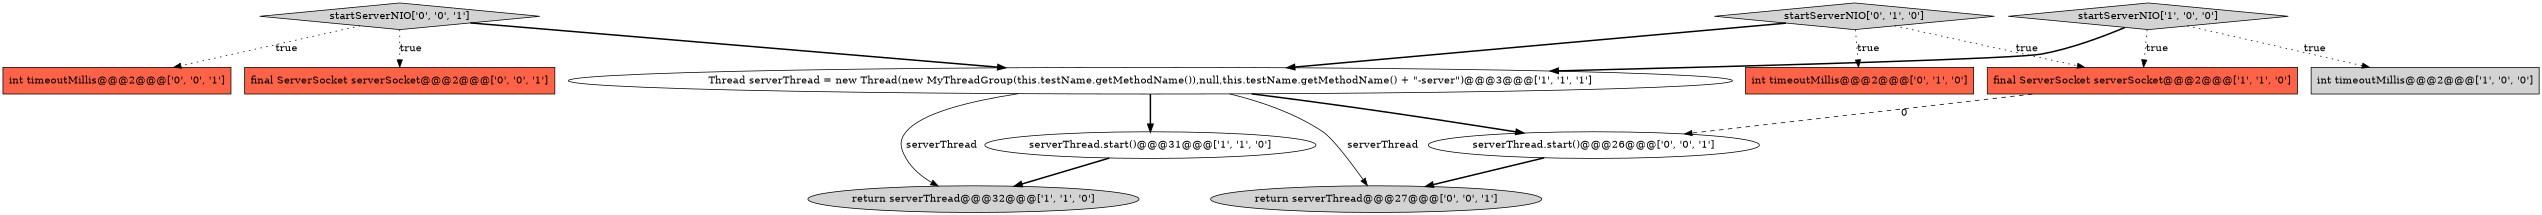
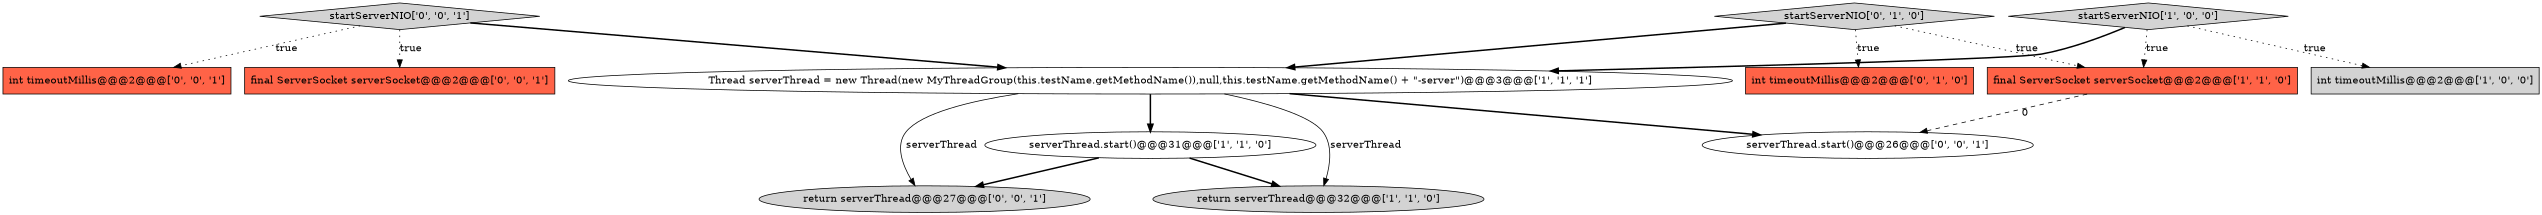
(1489, 171) -> (1041, 171)
